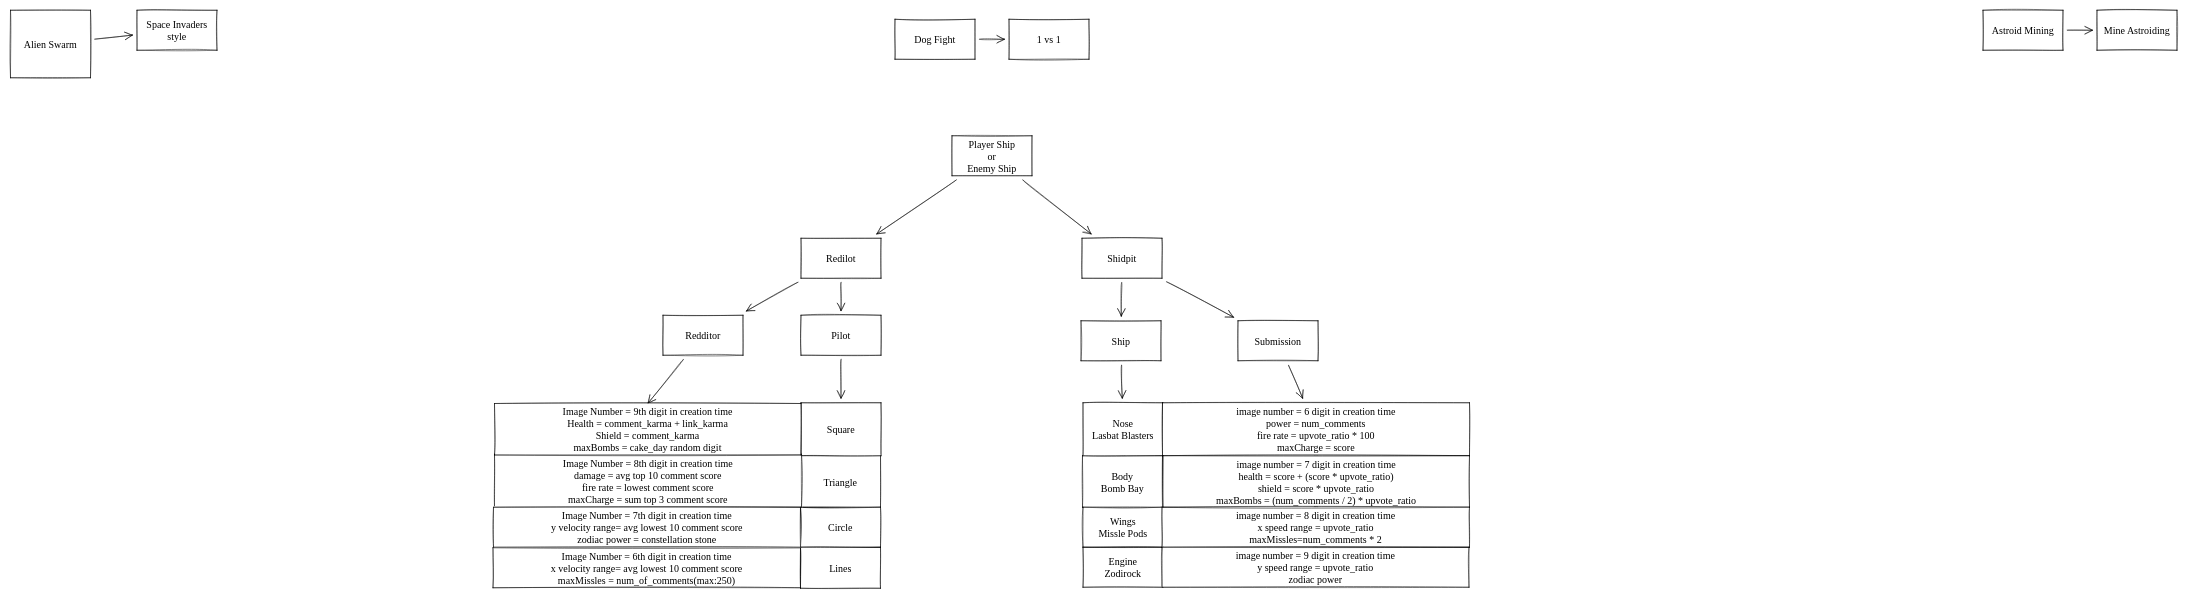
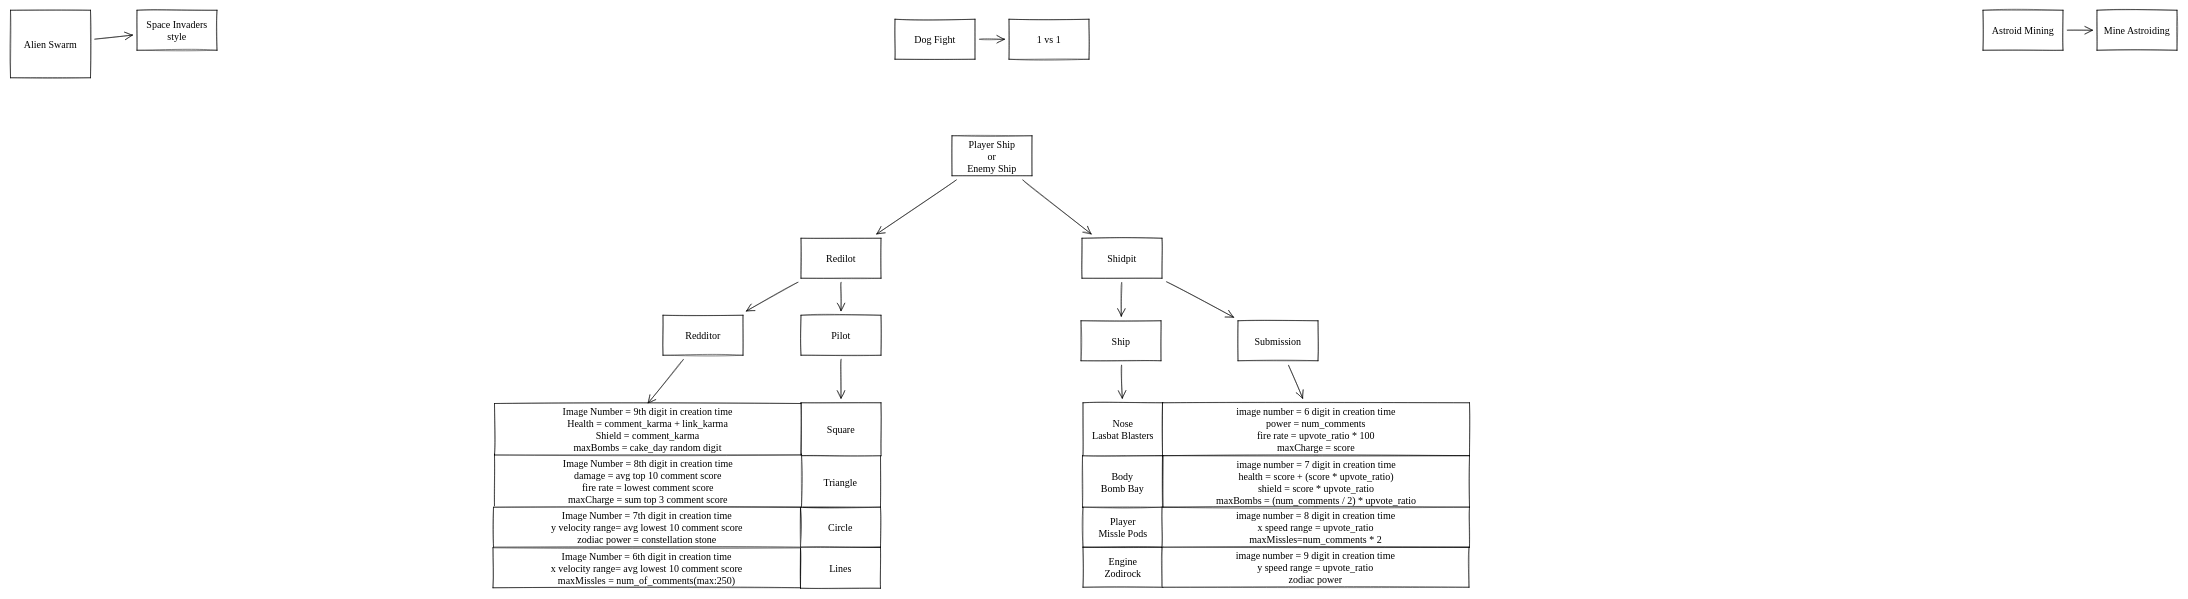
(1123, 527) -> (1123, 527)
